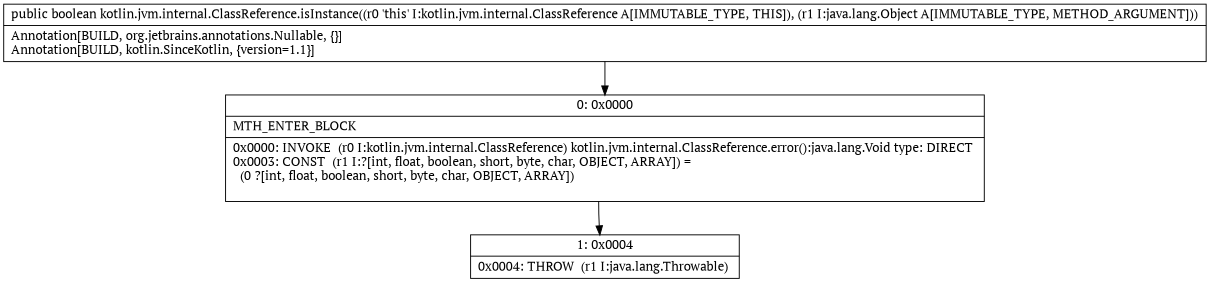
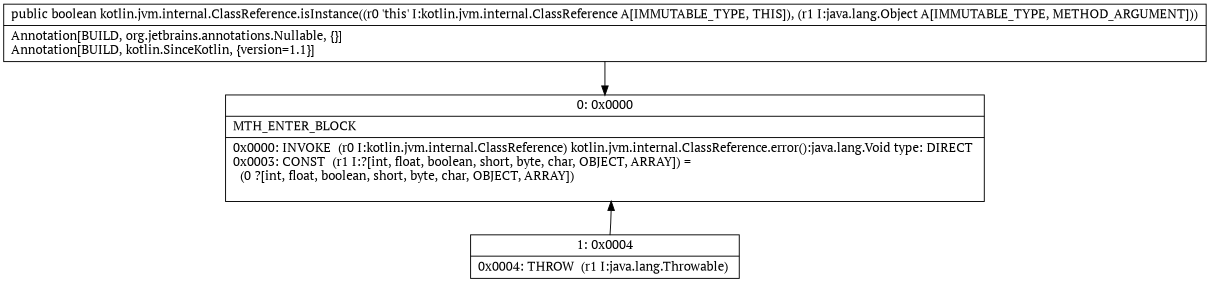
(599, 214) -> (611, 223)
